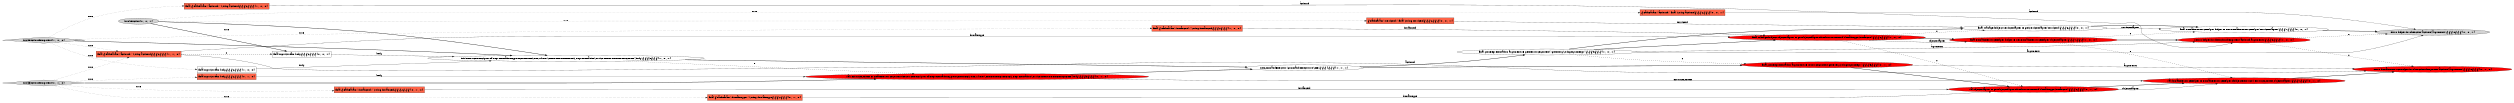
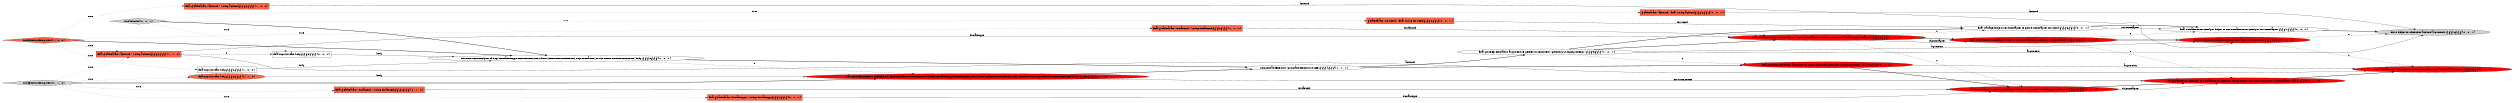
(139, 21) -> (139, 21)
(218, 37) -> (217, 37)
(44, 40) -> (44, 40)
(227, 77) -> (227, 77)
